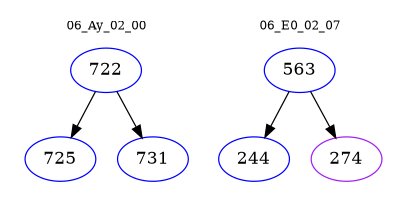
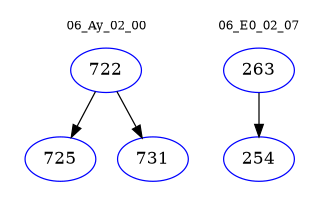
(300, 70) -> (259, 70)
(254, 159) -> (259, 159)
(347, 159) -> none
